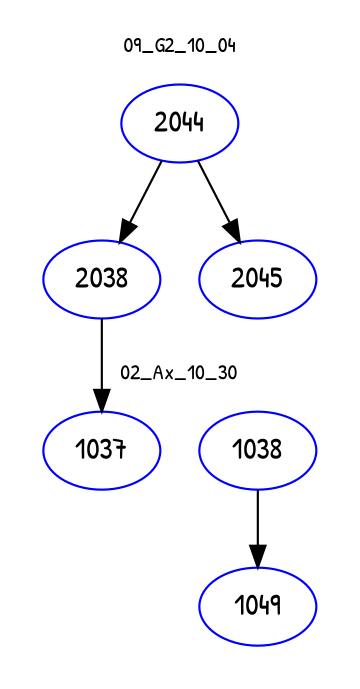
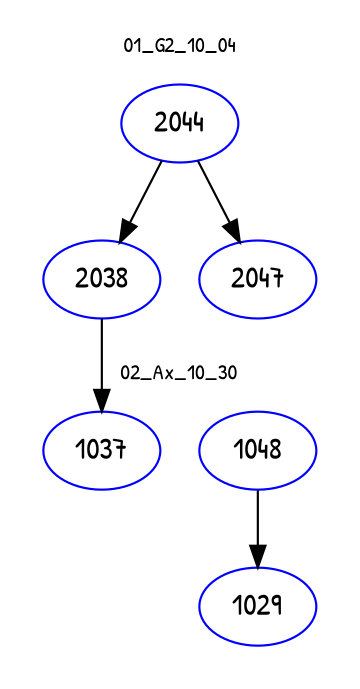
(180, 47) -> (180, 47)
(258, 280) -> (258, 280)
(258, 451) -> (258, 451)
(258, 607) -> (258, 607)
